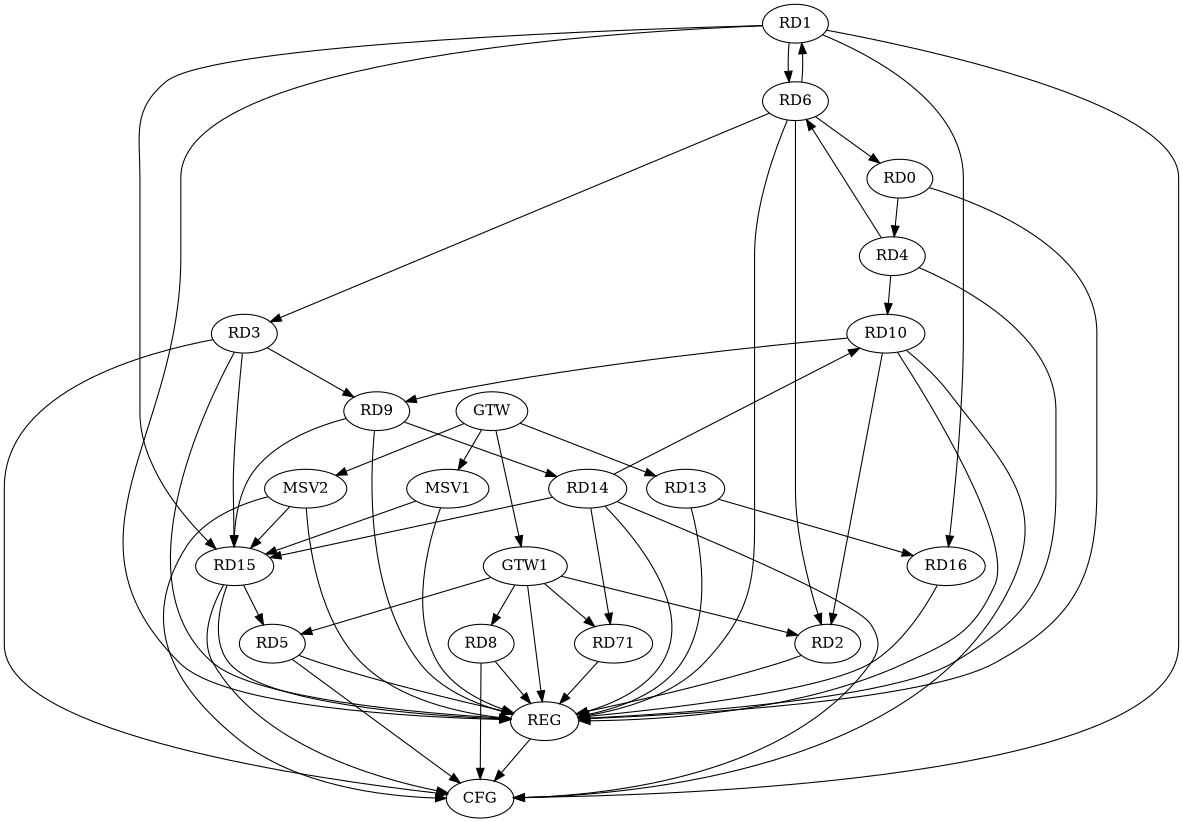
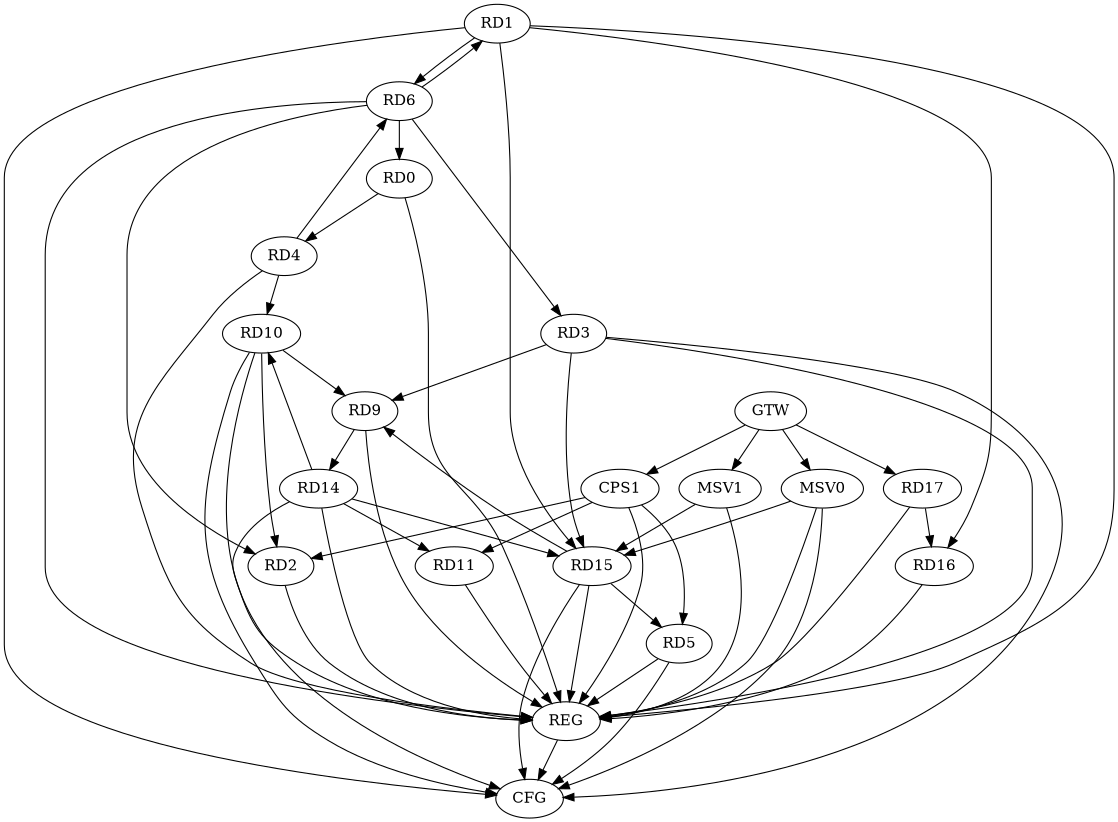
(267, 457) -> (477, 496)
(306, 489) -> (822, 489)
(686, 489) -> (922, 489)
(525, 566) -> (620, 489)
(481, 644) -> none
(614, 644) -> (454, 566)
